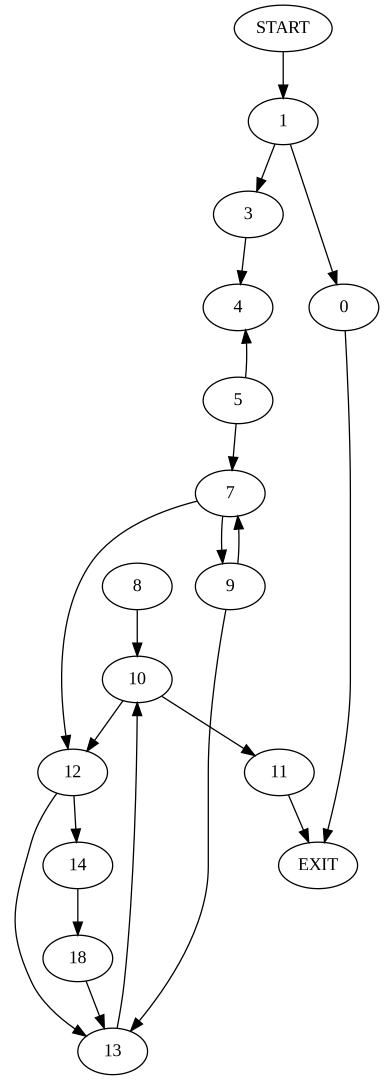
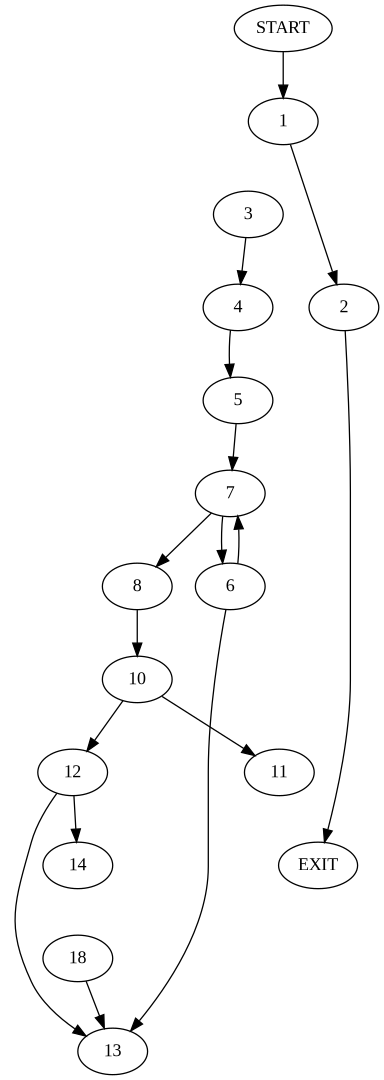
(268, 162) -> none
(344, 307) -> (344, 307)
(247, 360) -> (229, 347)
(78, 586) -> (189, 535)
(230, 586) -> (230, 586)
(296, 813) -> none
(133, 872) -> none
(78, 906) -> none
